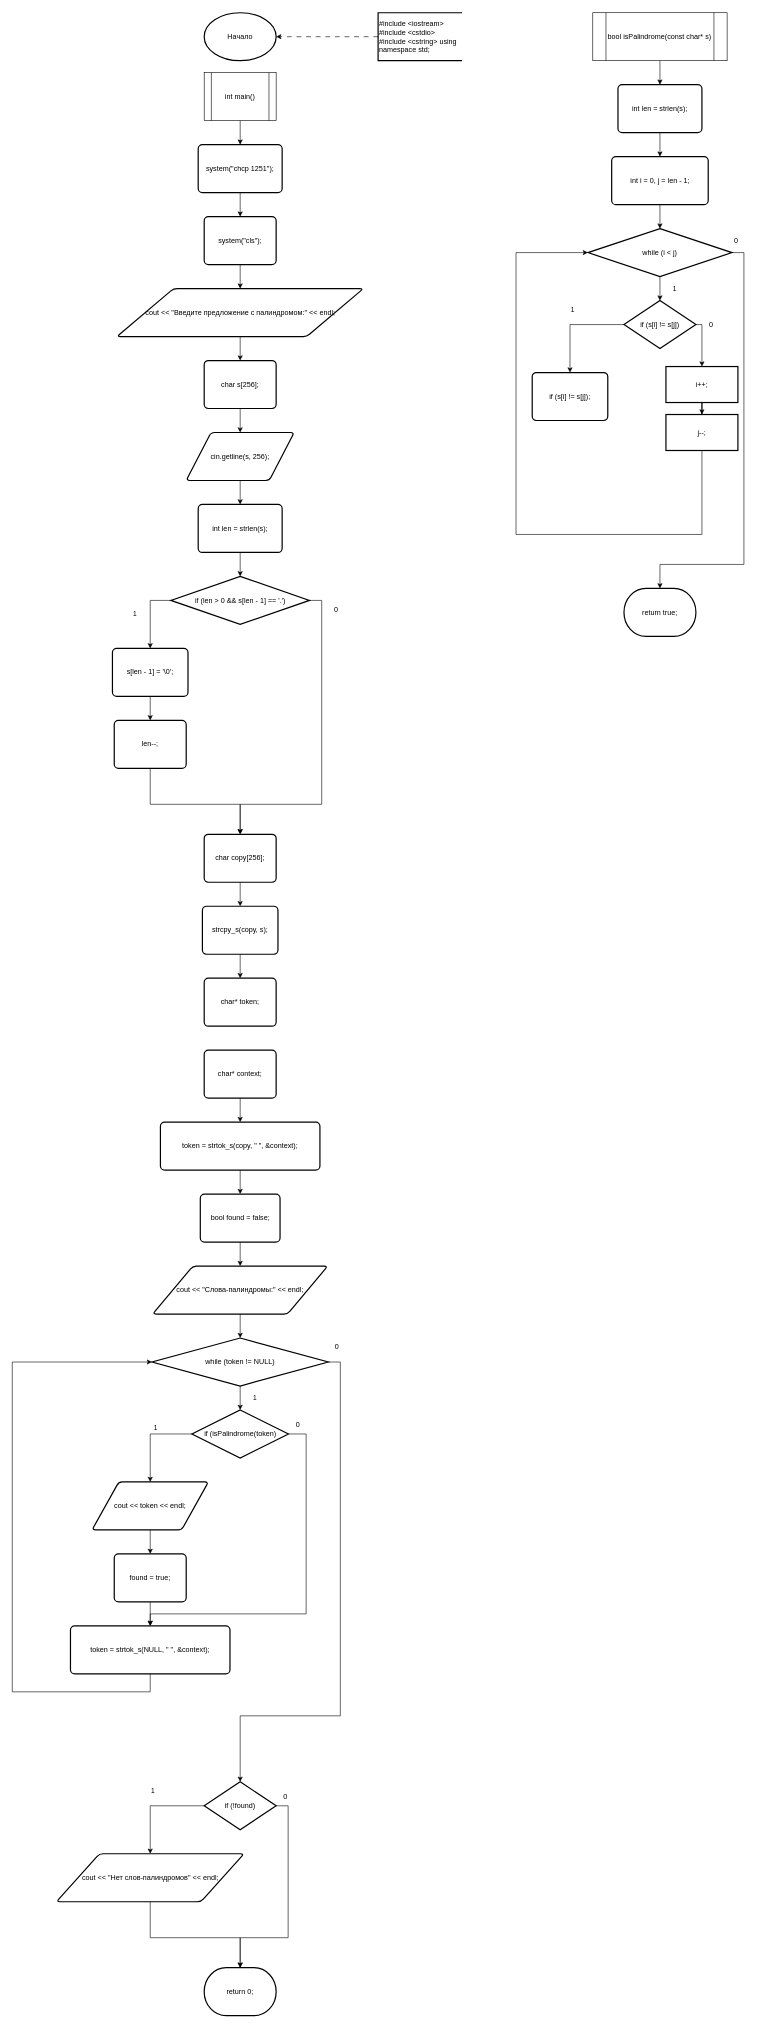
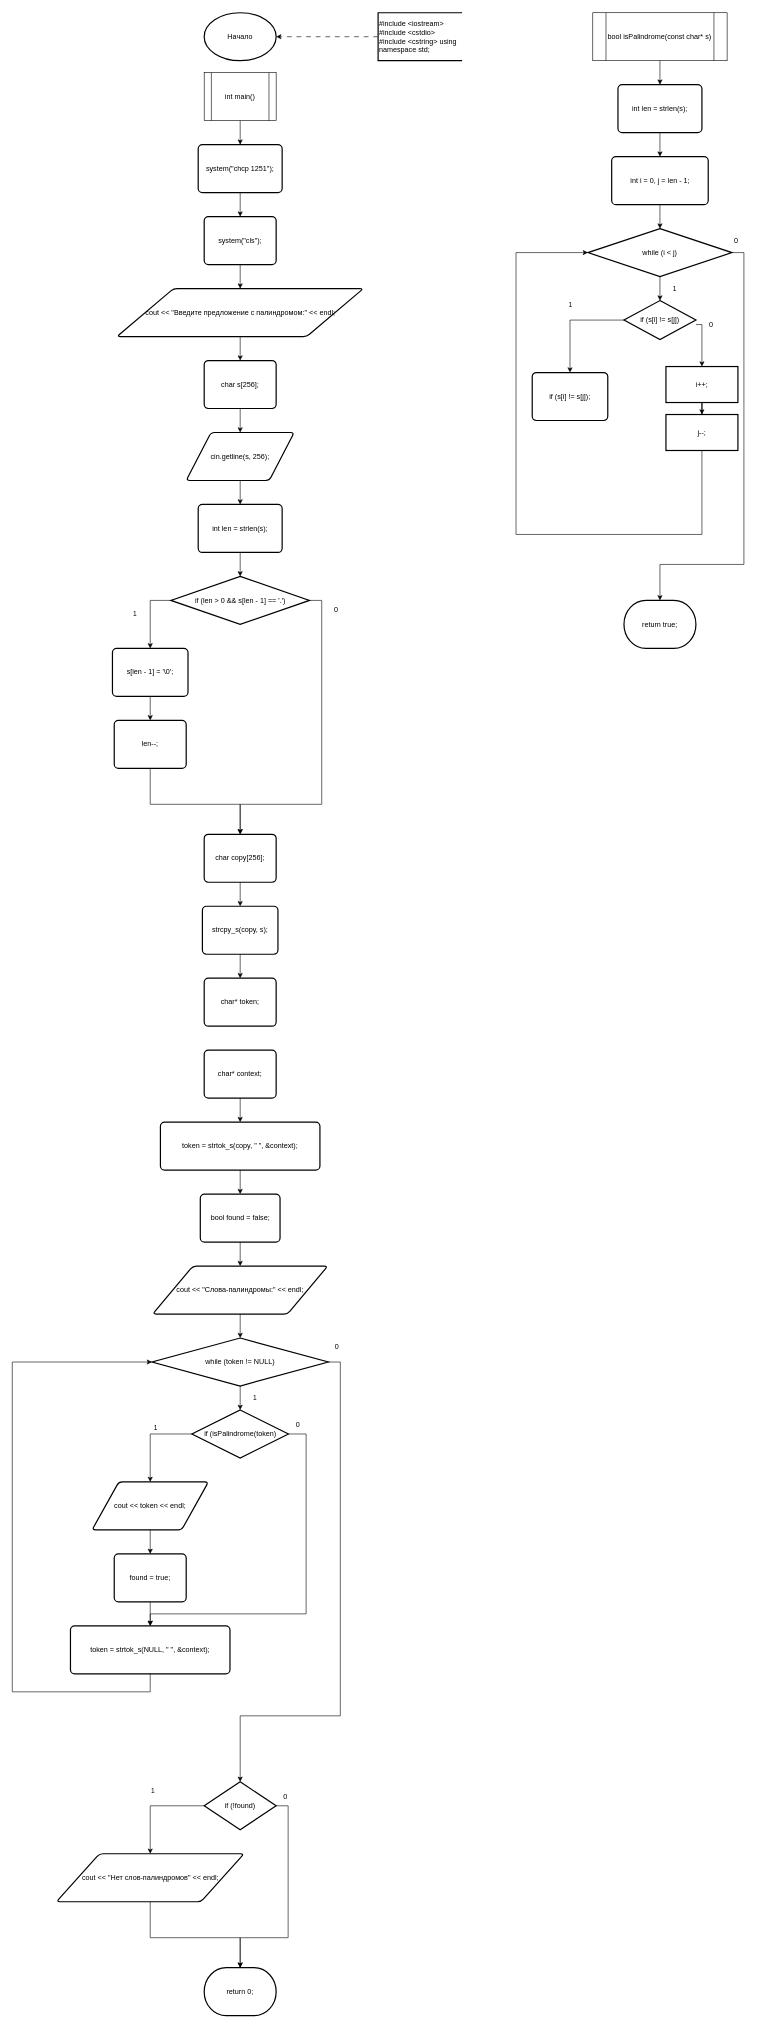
(660, 324) -> (660, 320)
(660, 612) -> (660, 624)
